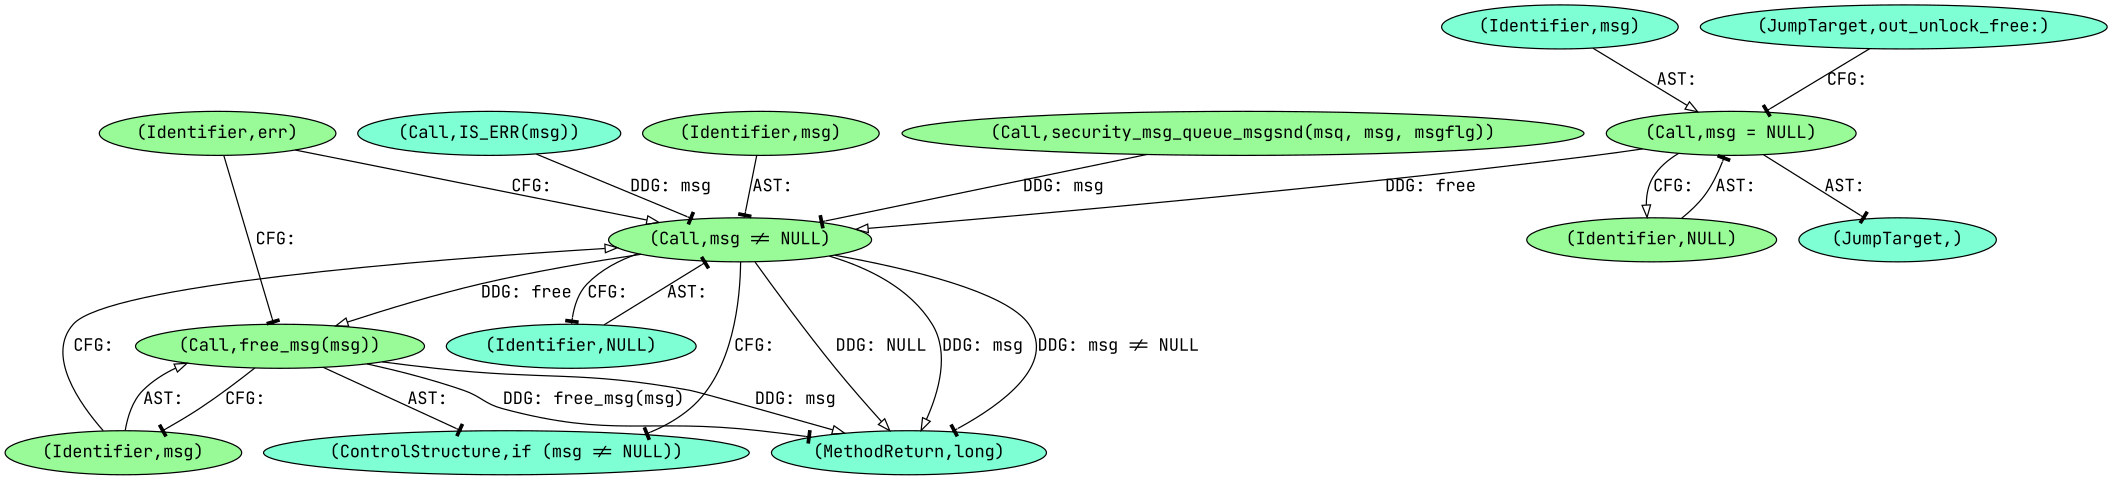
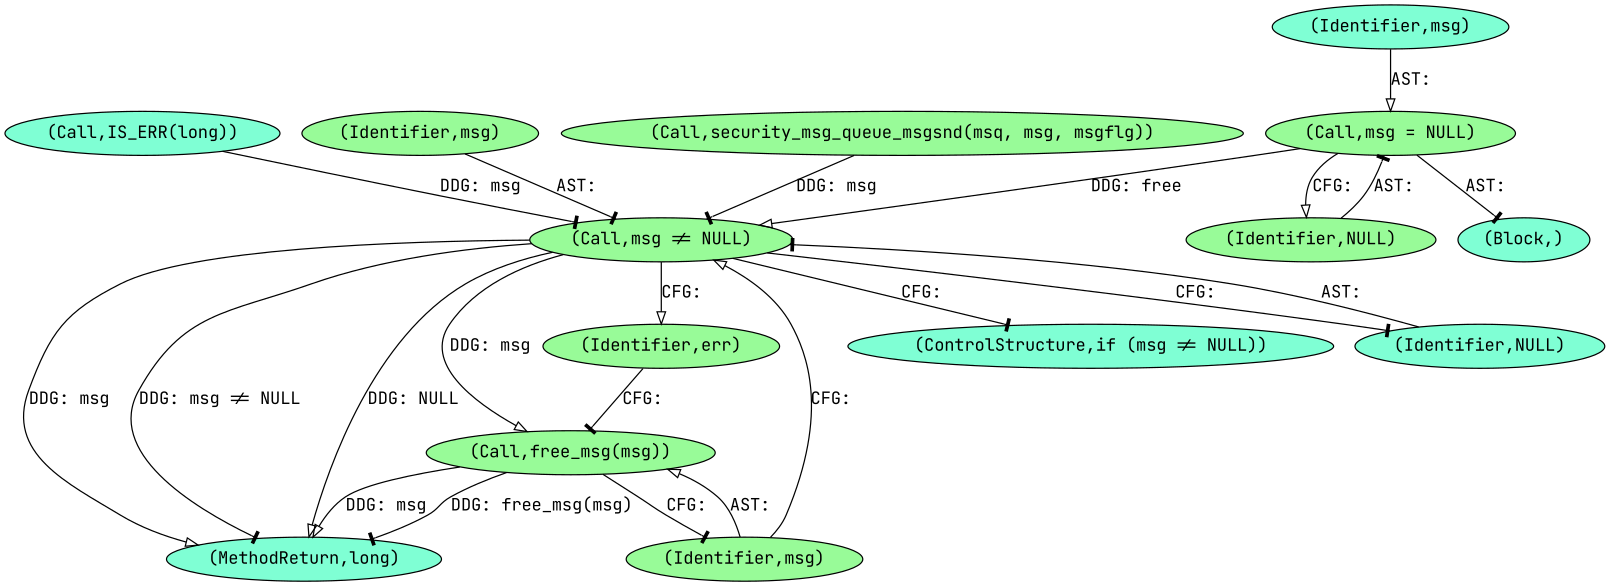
(1904, 27) -> none
(489, 133) -> (142, 133)
(471, 185) -> (661, 287)
(1898, 240) -> (1524, 240)
(527, 293) -> (491, 346)
(390, 398) -> none
